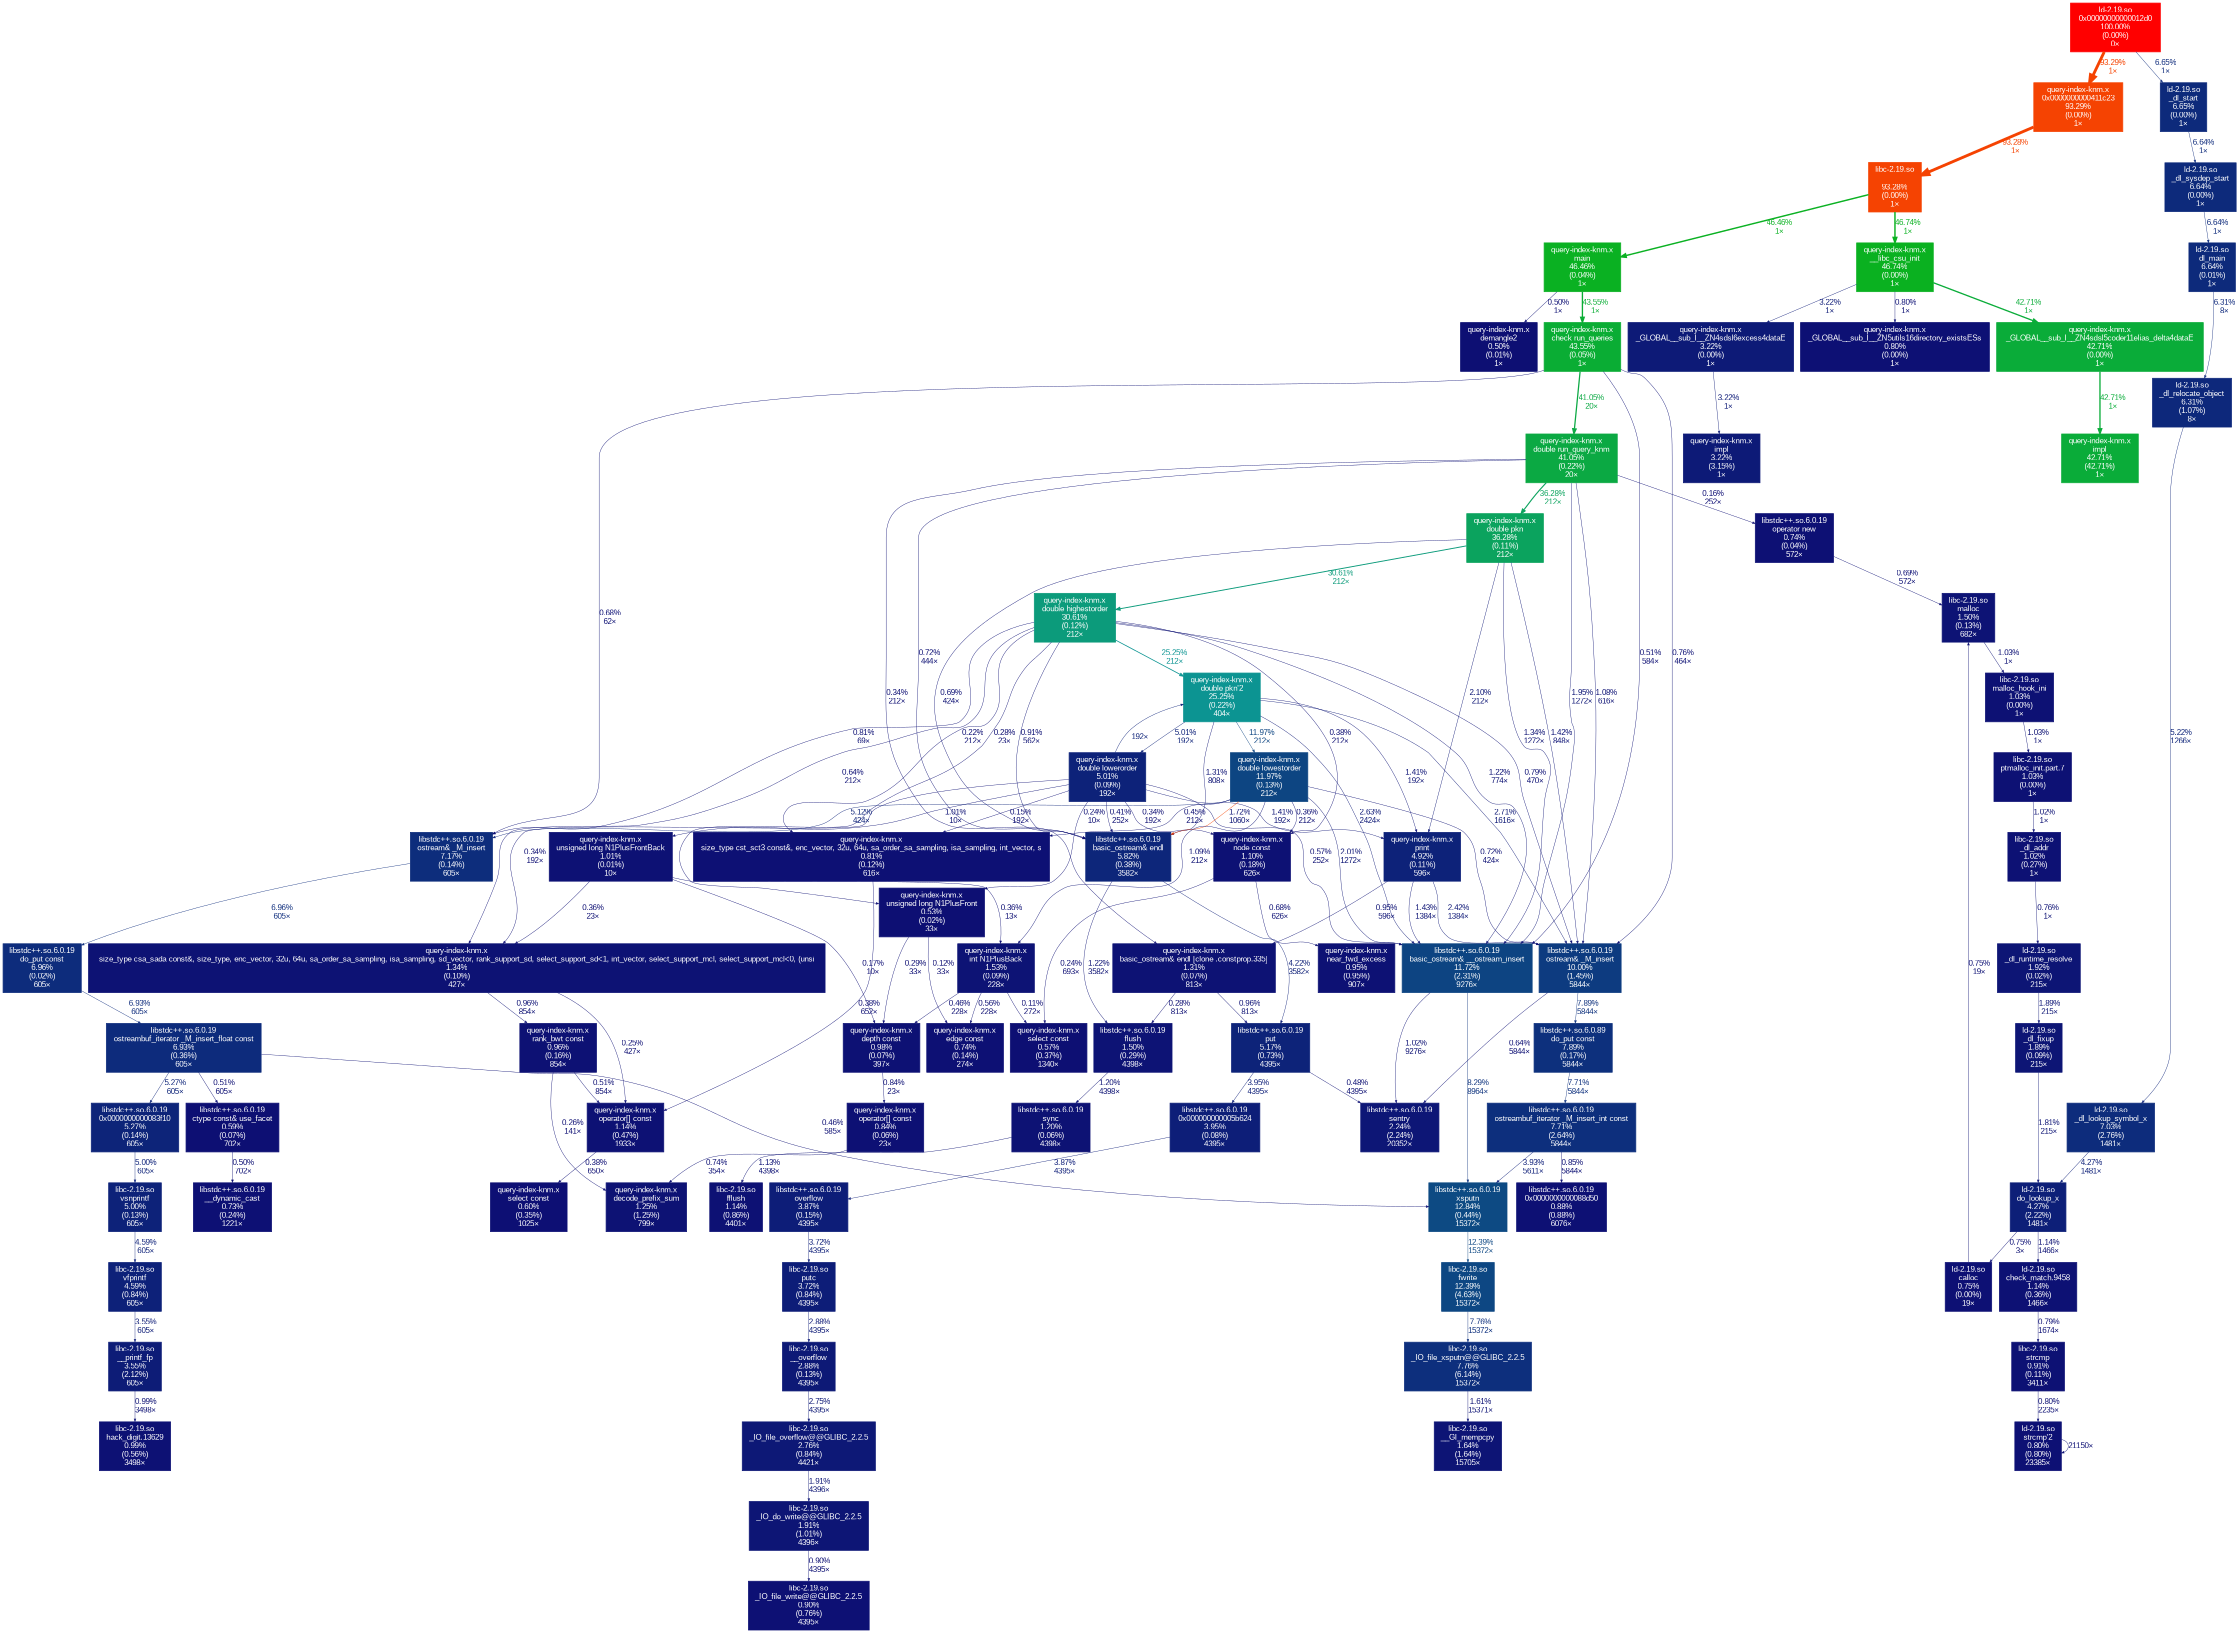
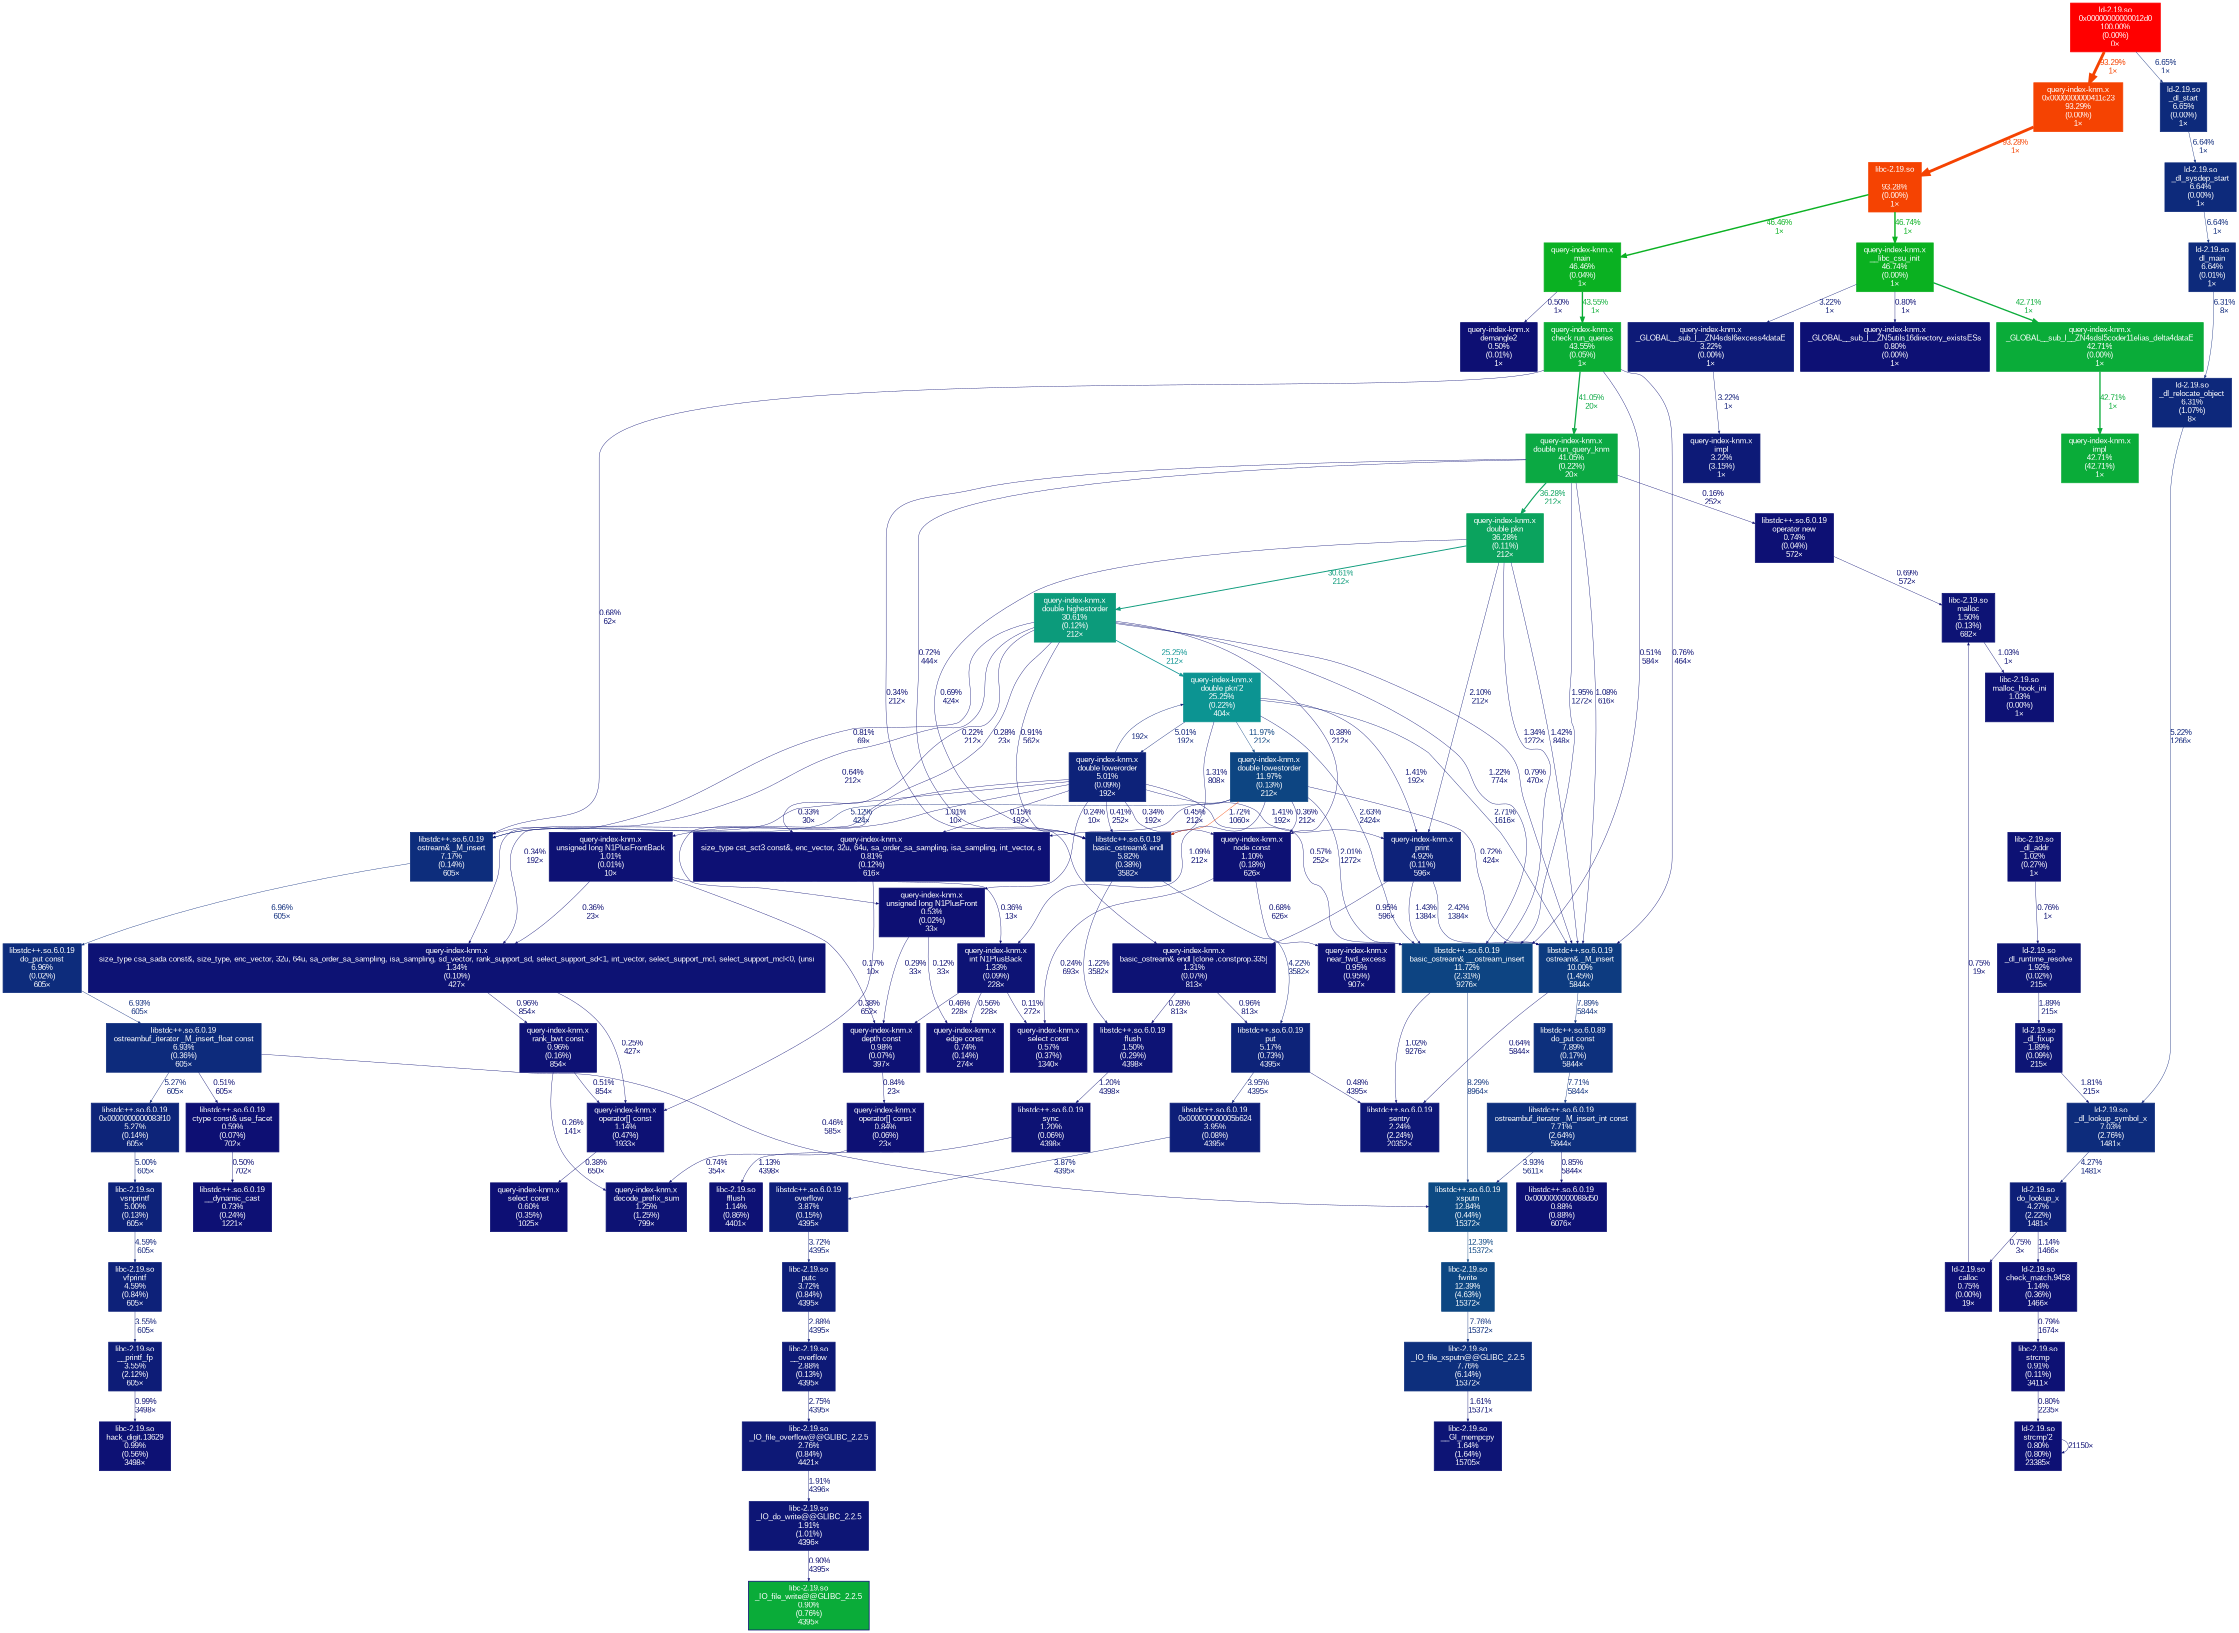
(2033, 777) -> none
none -> (809, 807)
(996, 968) -> (996, 968)
(2039, 1126) -> (2074, 1087)
(809, 1606) -> (809, 1606)
